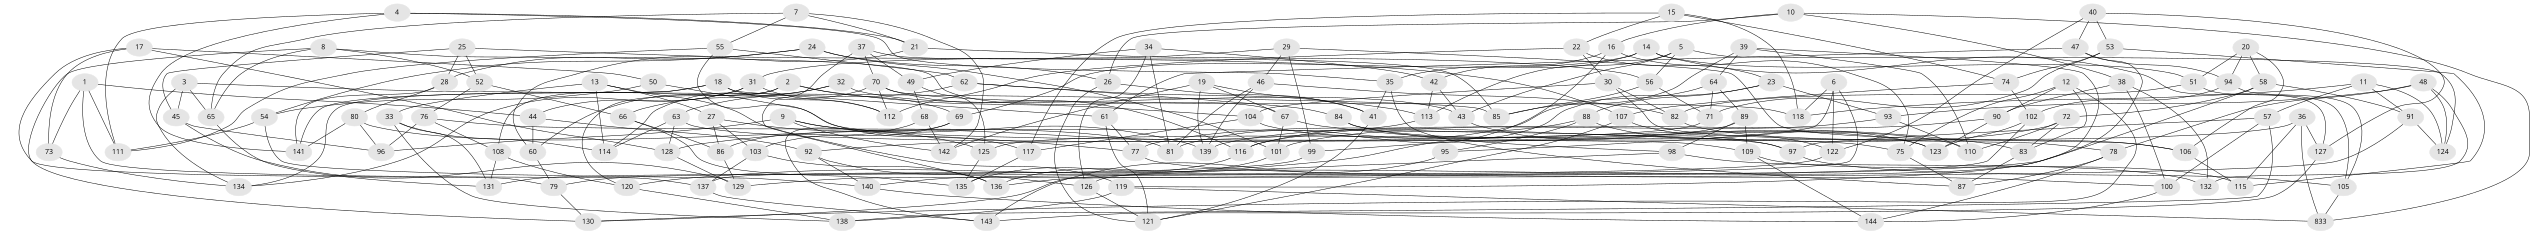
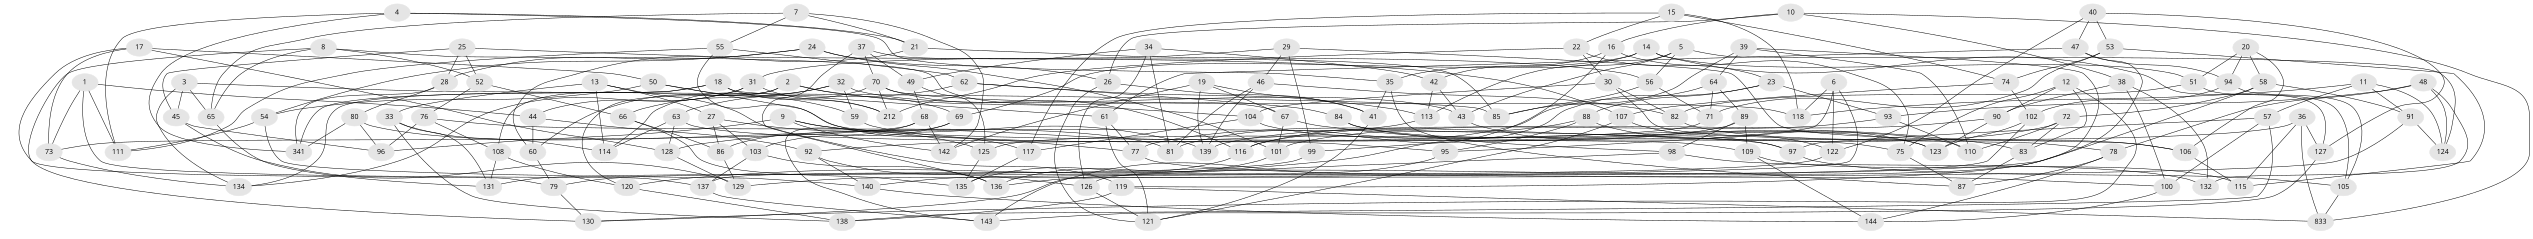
none -> (855, 117)
(890, 117) -> (890, 117)
none -> (424, 140)
(299, 152) -> (299, 152)
